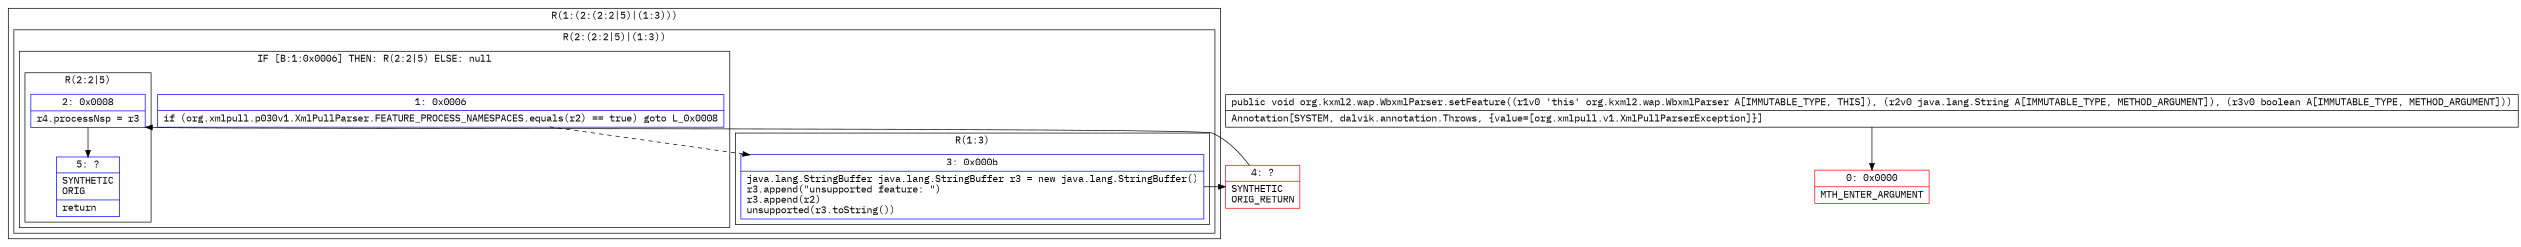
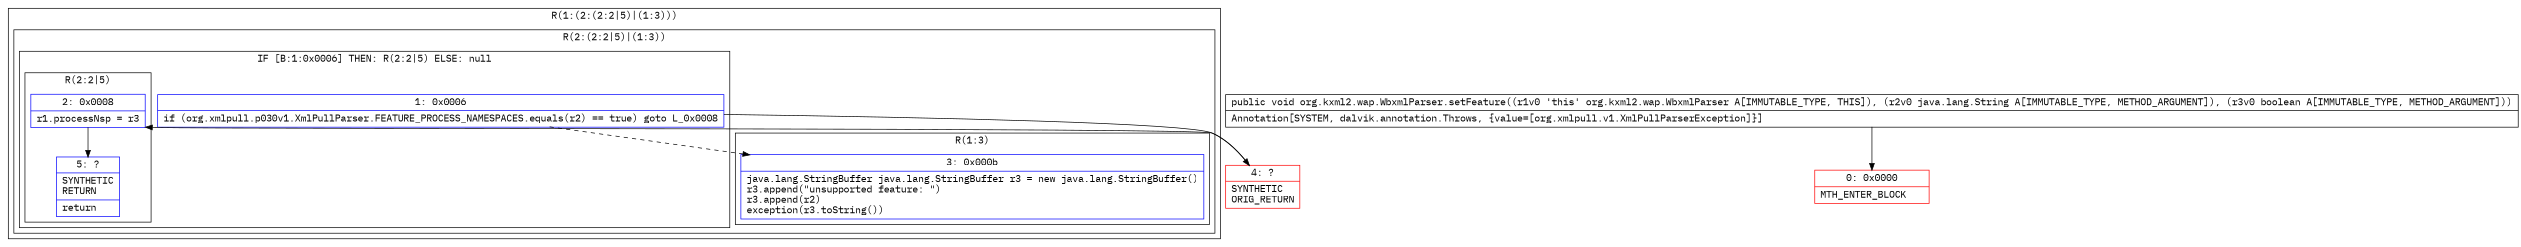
(88, 119) -> (88, 119)
(1211, 187) -> (990, 120)
(74, 191) -> (79, 191)
(1872, 195) -> (1863, 195)
(821, 210) -> (815, 210)
